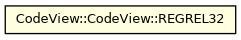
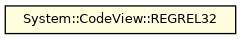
(120, 20) -> (120, 20)
